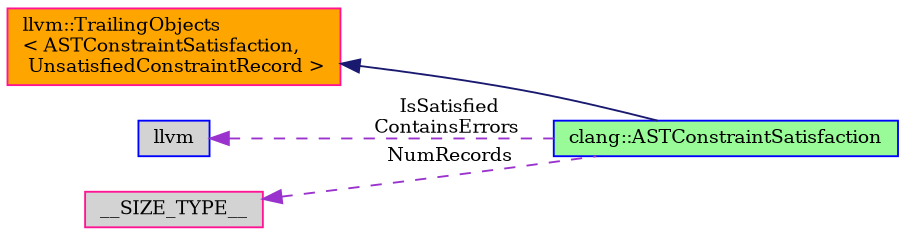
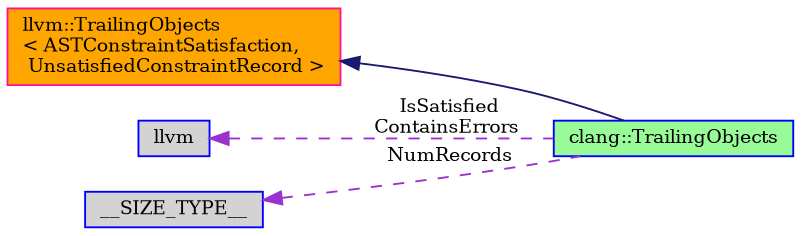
(726, 138) -> (673, 138)
(174, 210) -> (174, 210)
